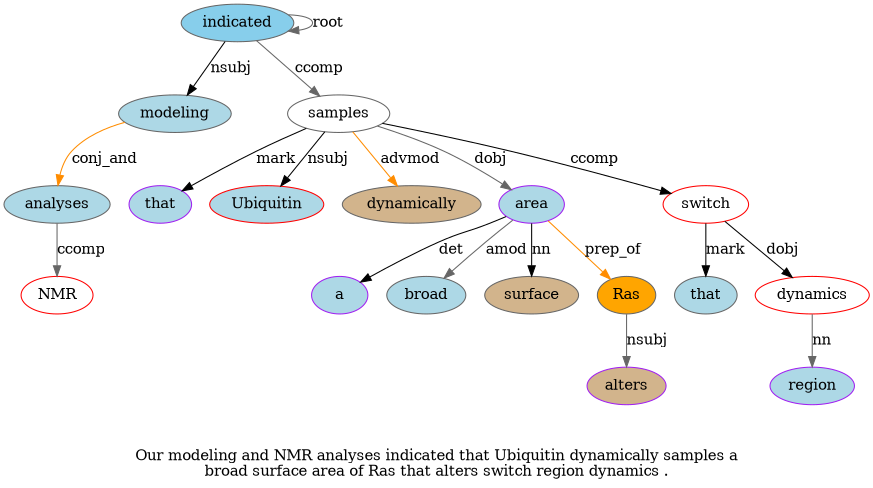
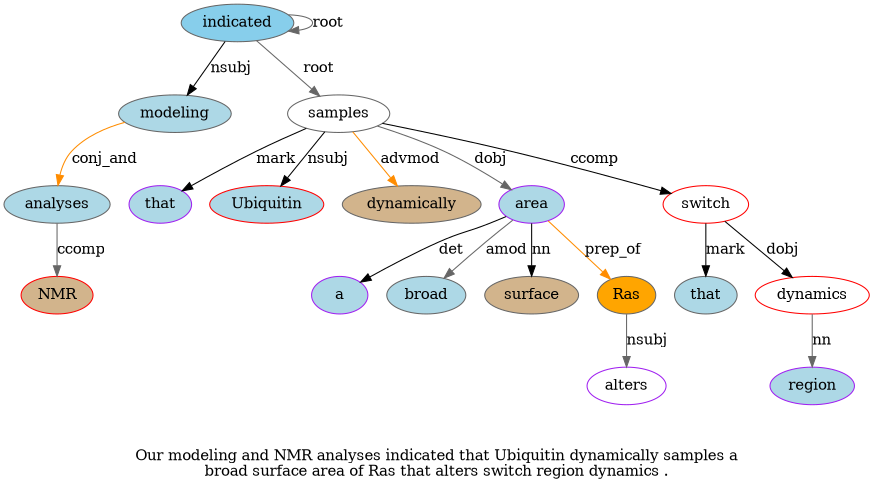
(319, 68) -> (319, 68)
(57, 295) -> (57, 295)
(627, 386) -> (627, 386)
